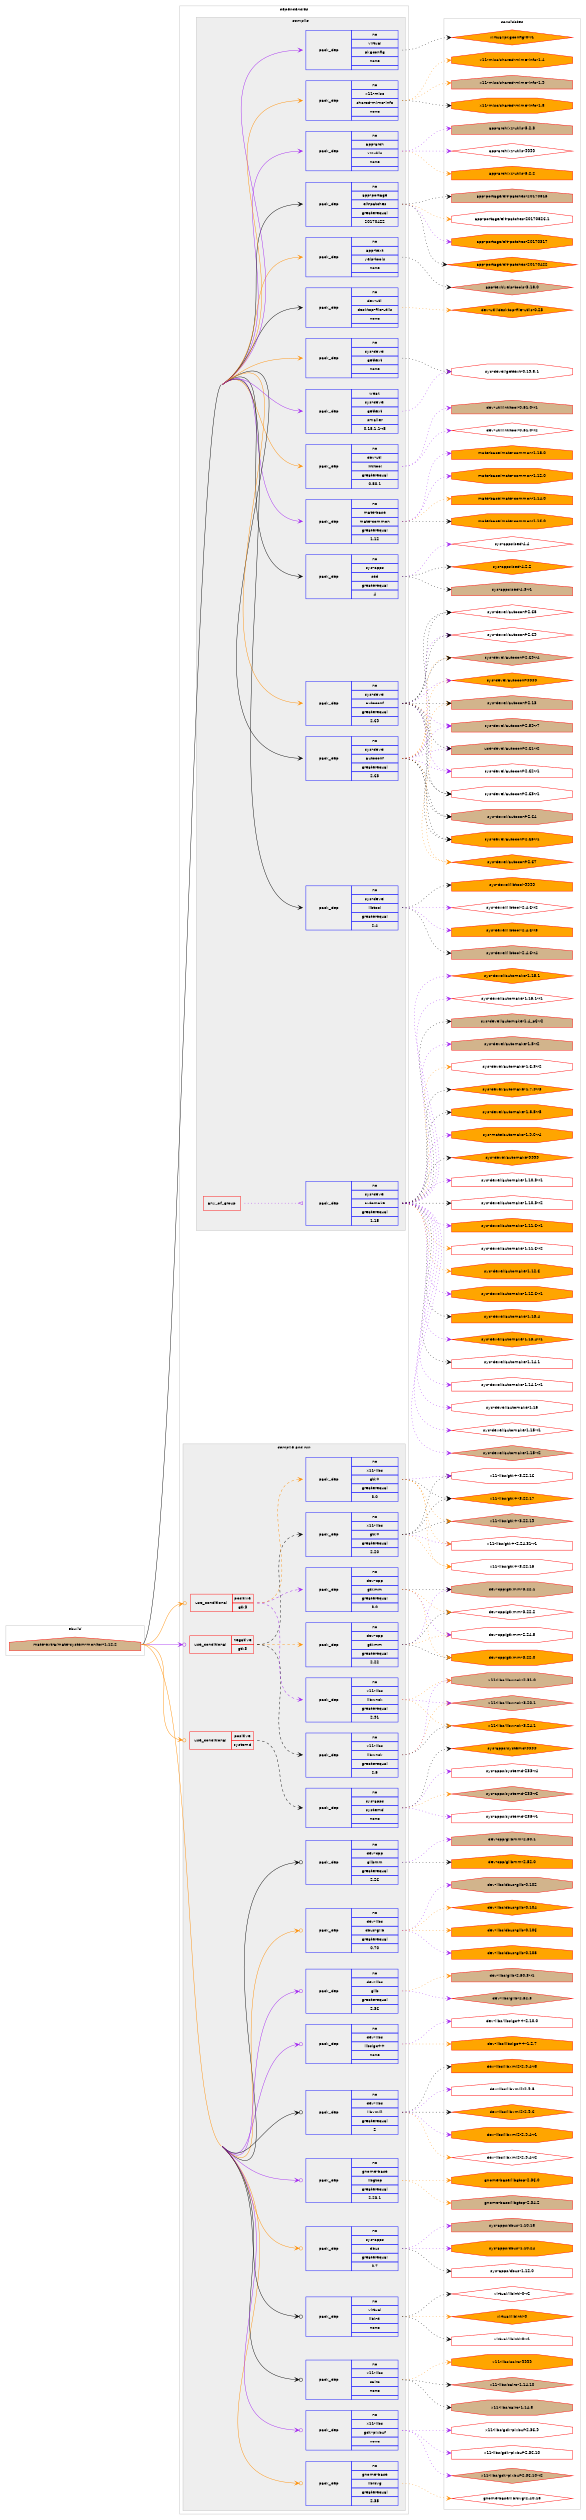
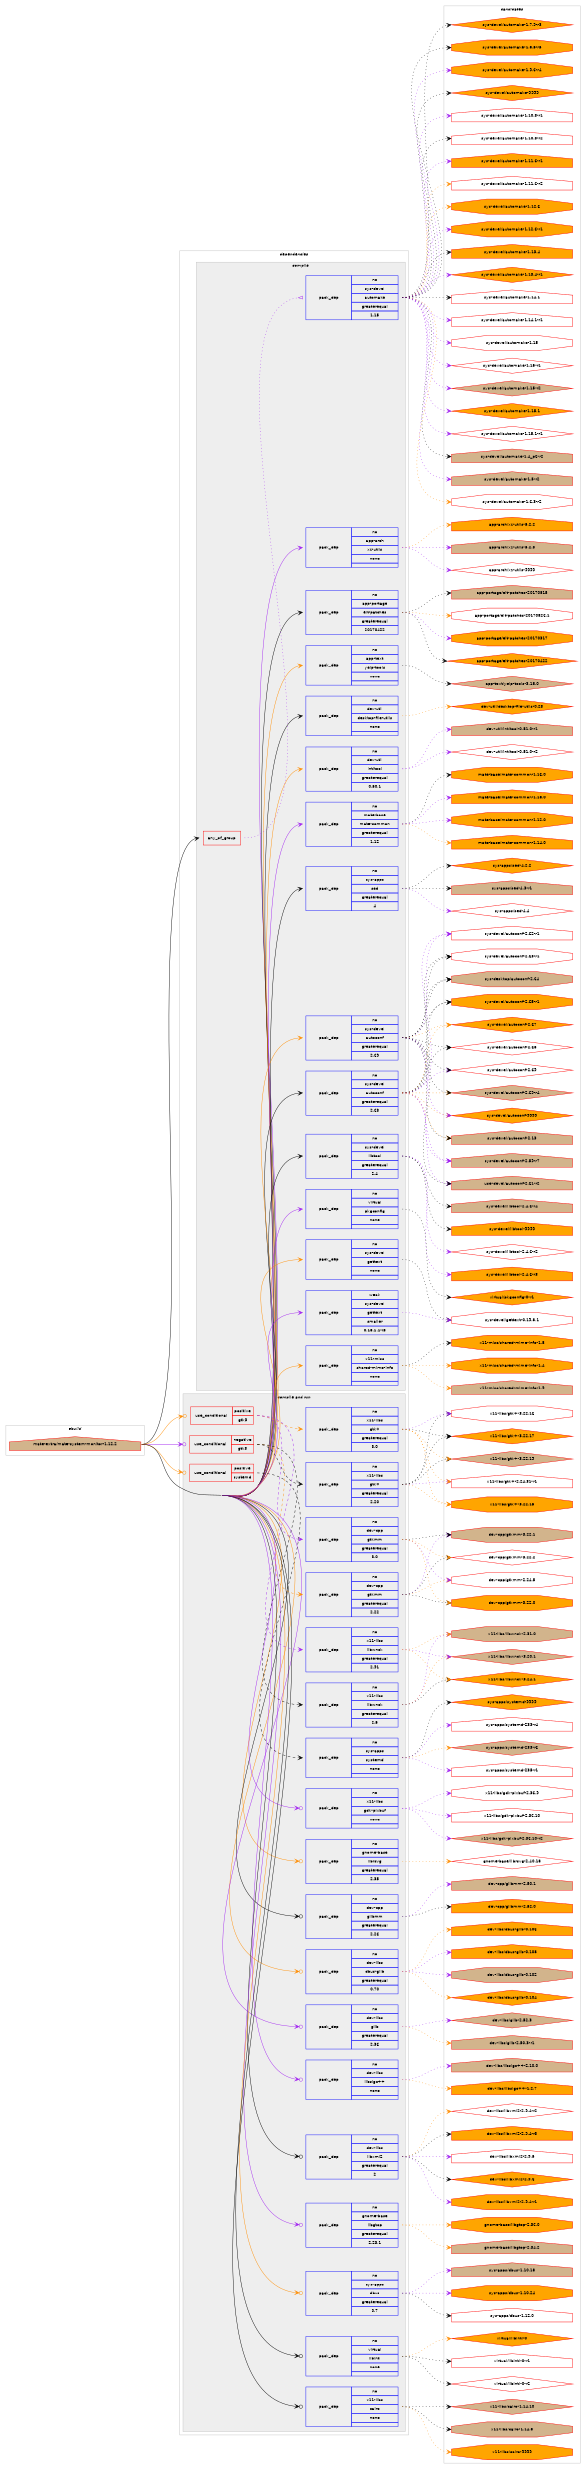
(512, 817) -> (512, 979)
(512, 1135) -> (512, 70)
none -> (170, 1143)
(512, 1567) -> (512, 1504)
(512, 2021) -> (512, 2066)
